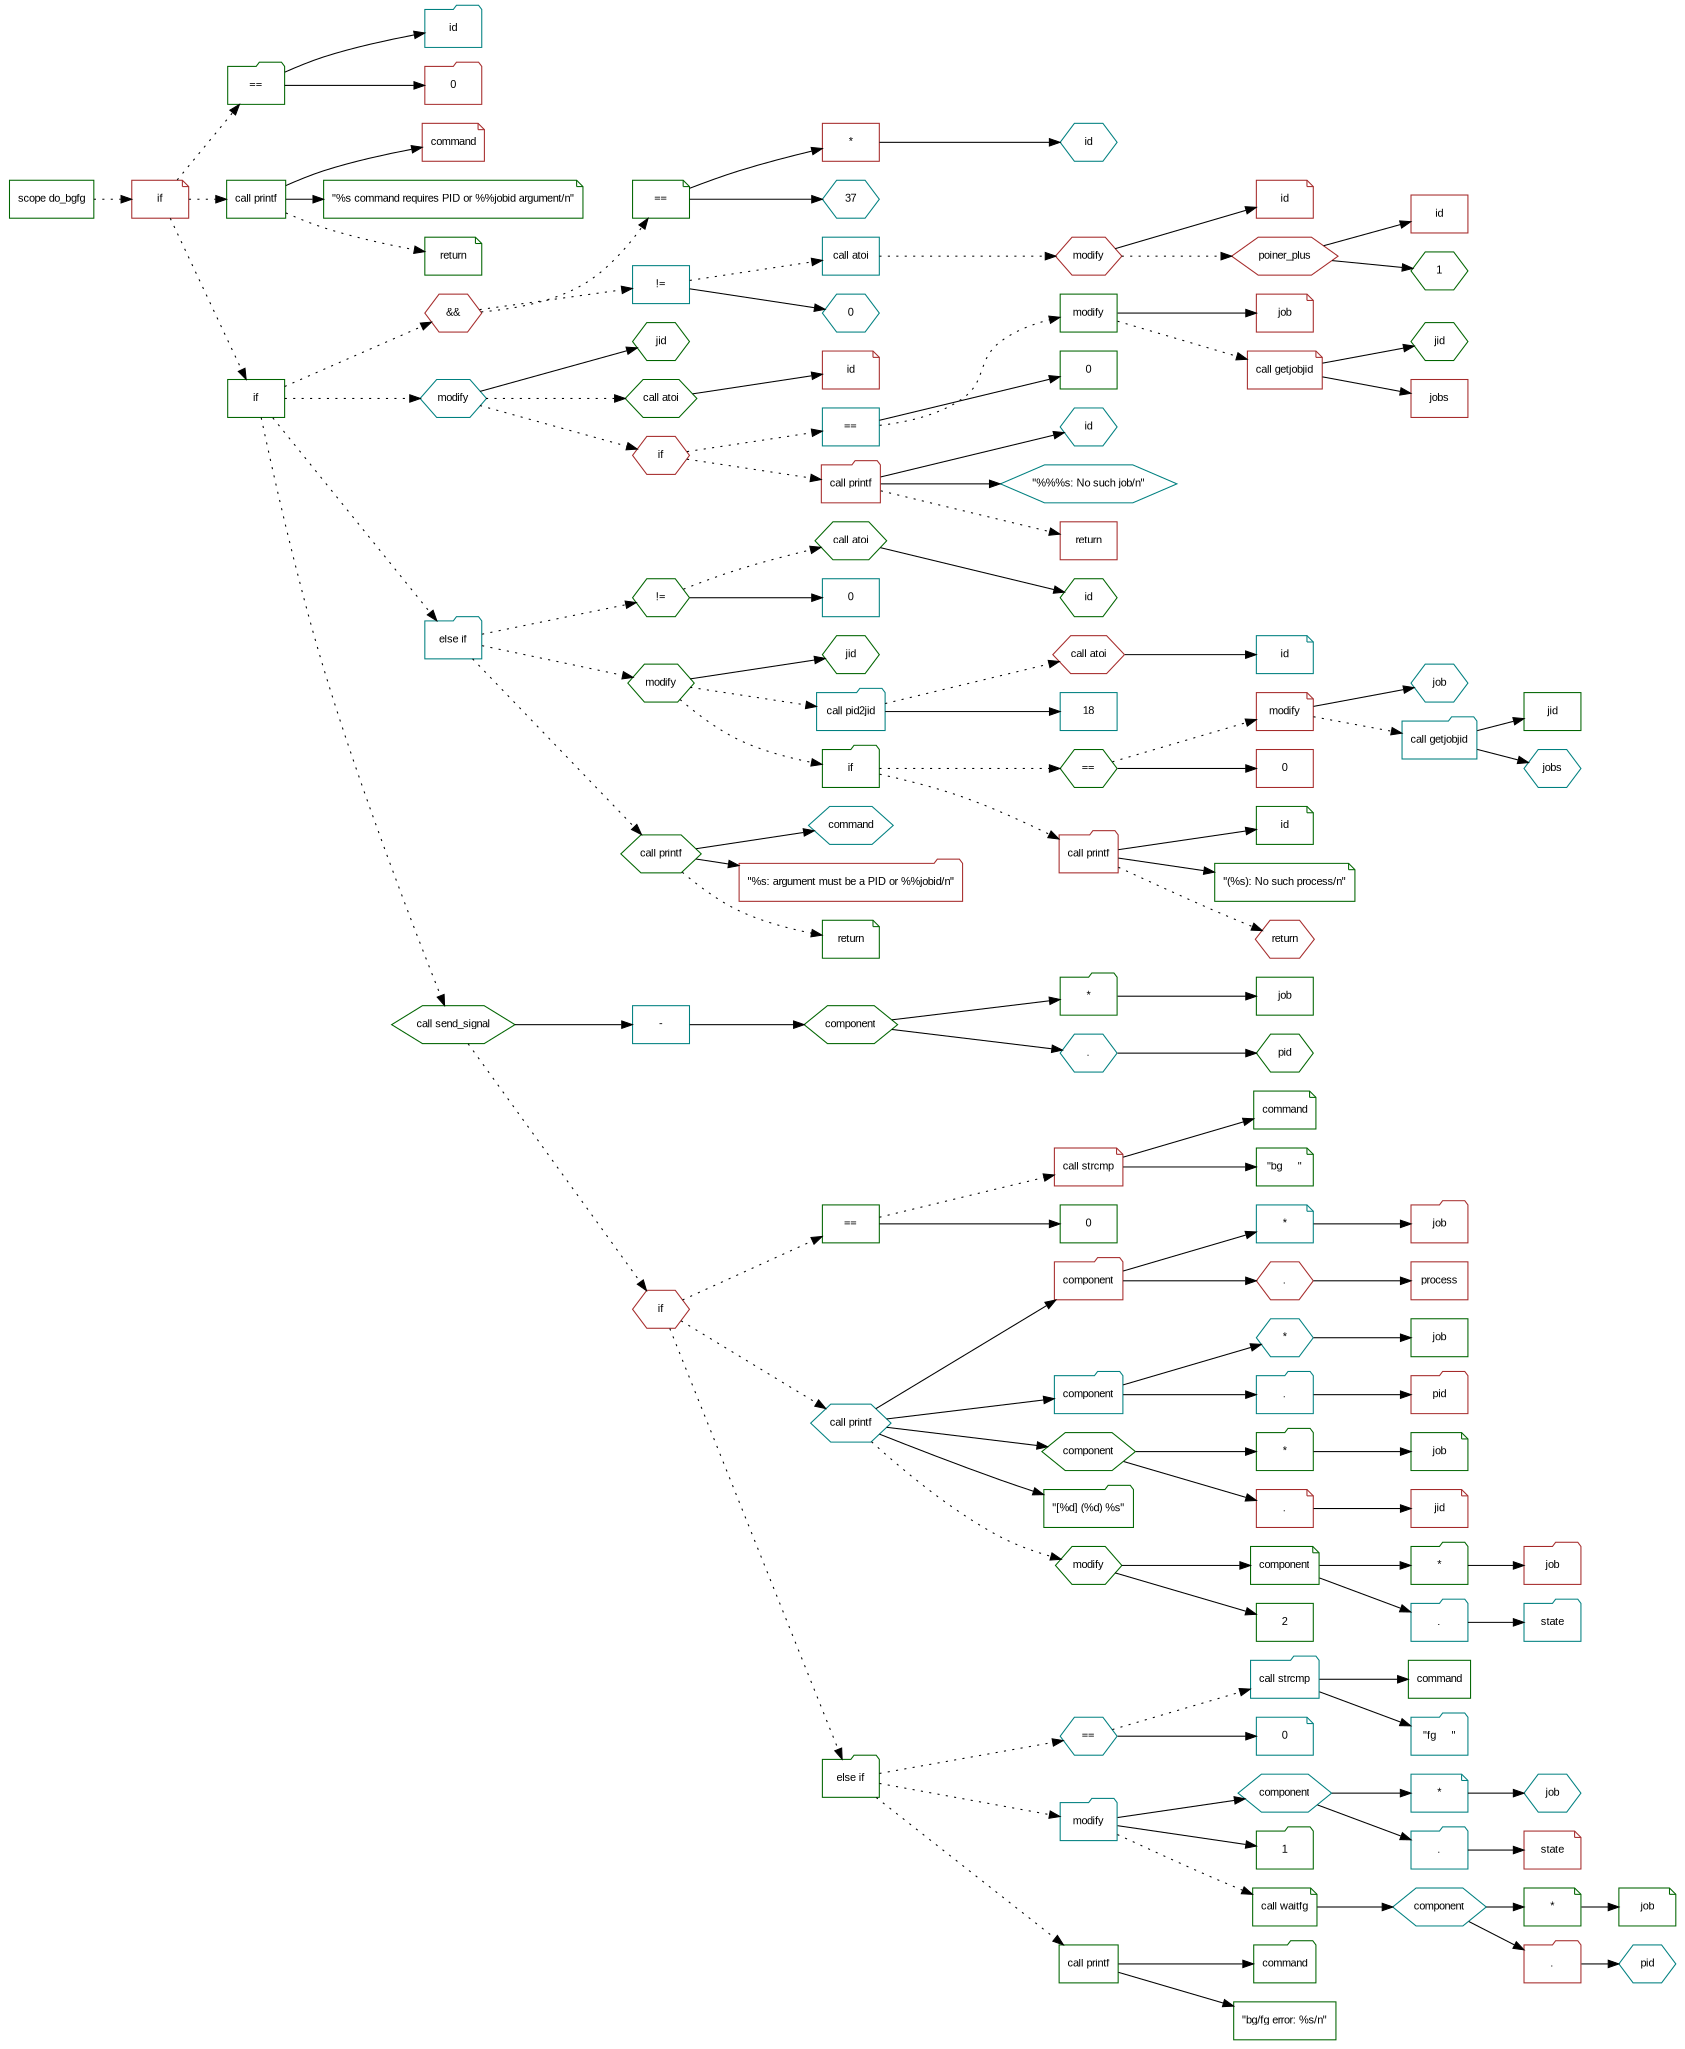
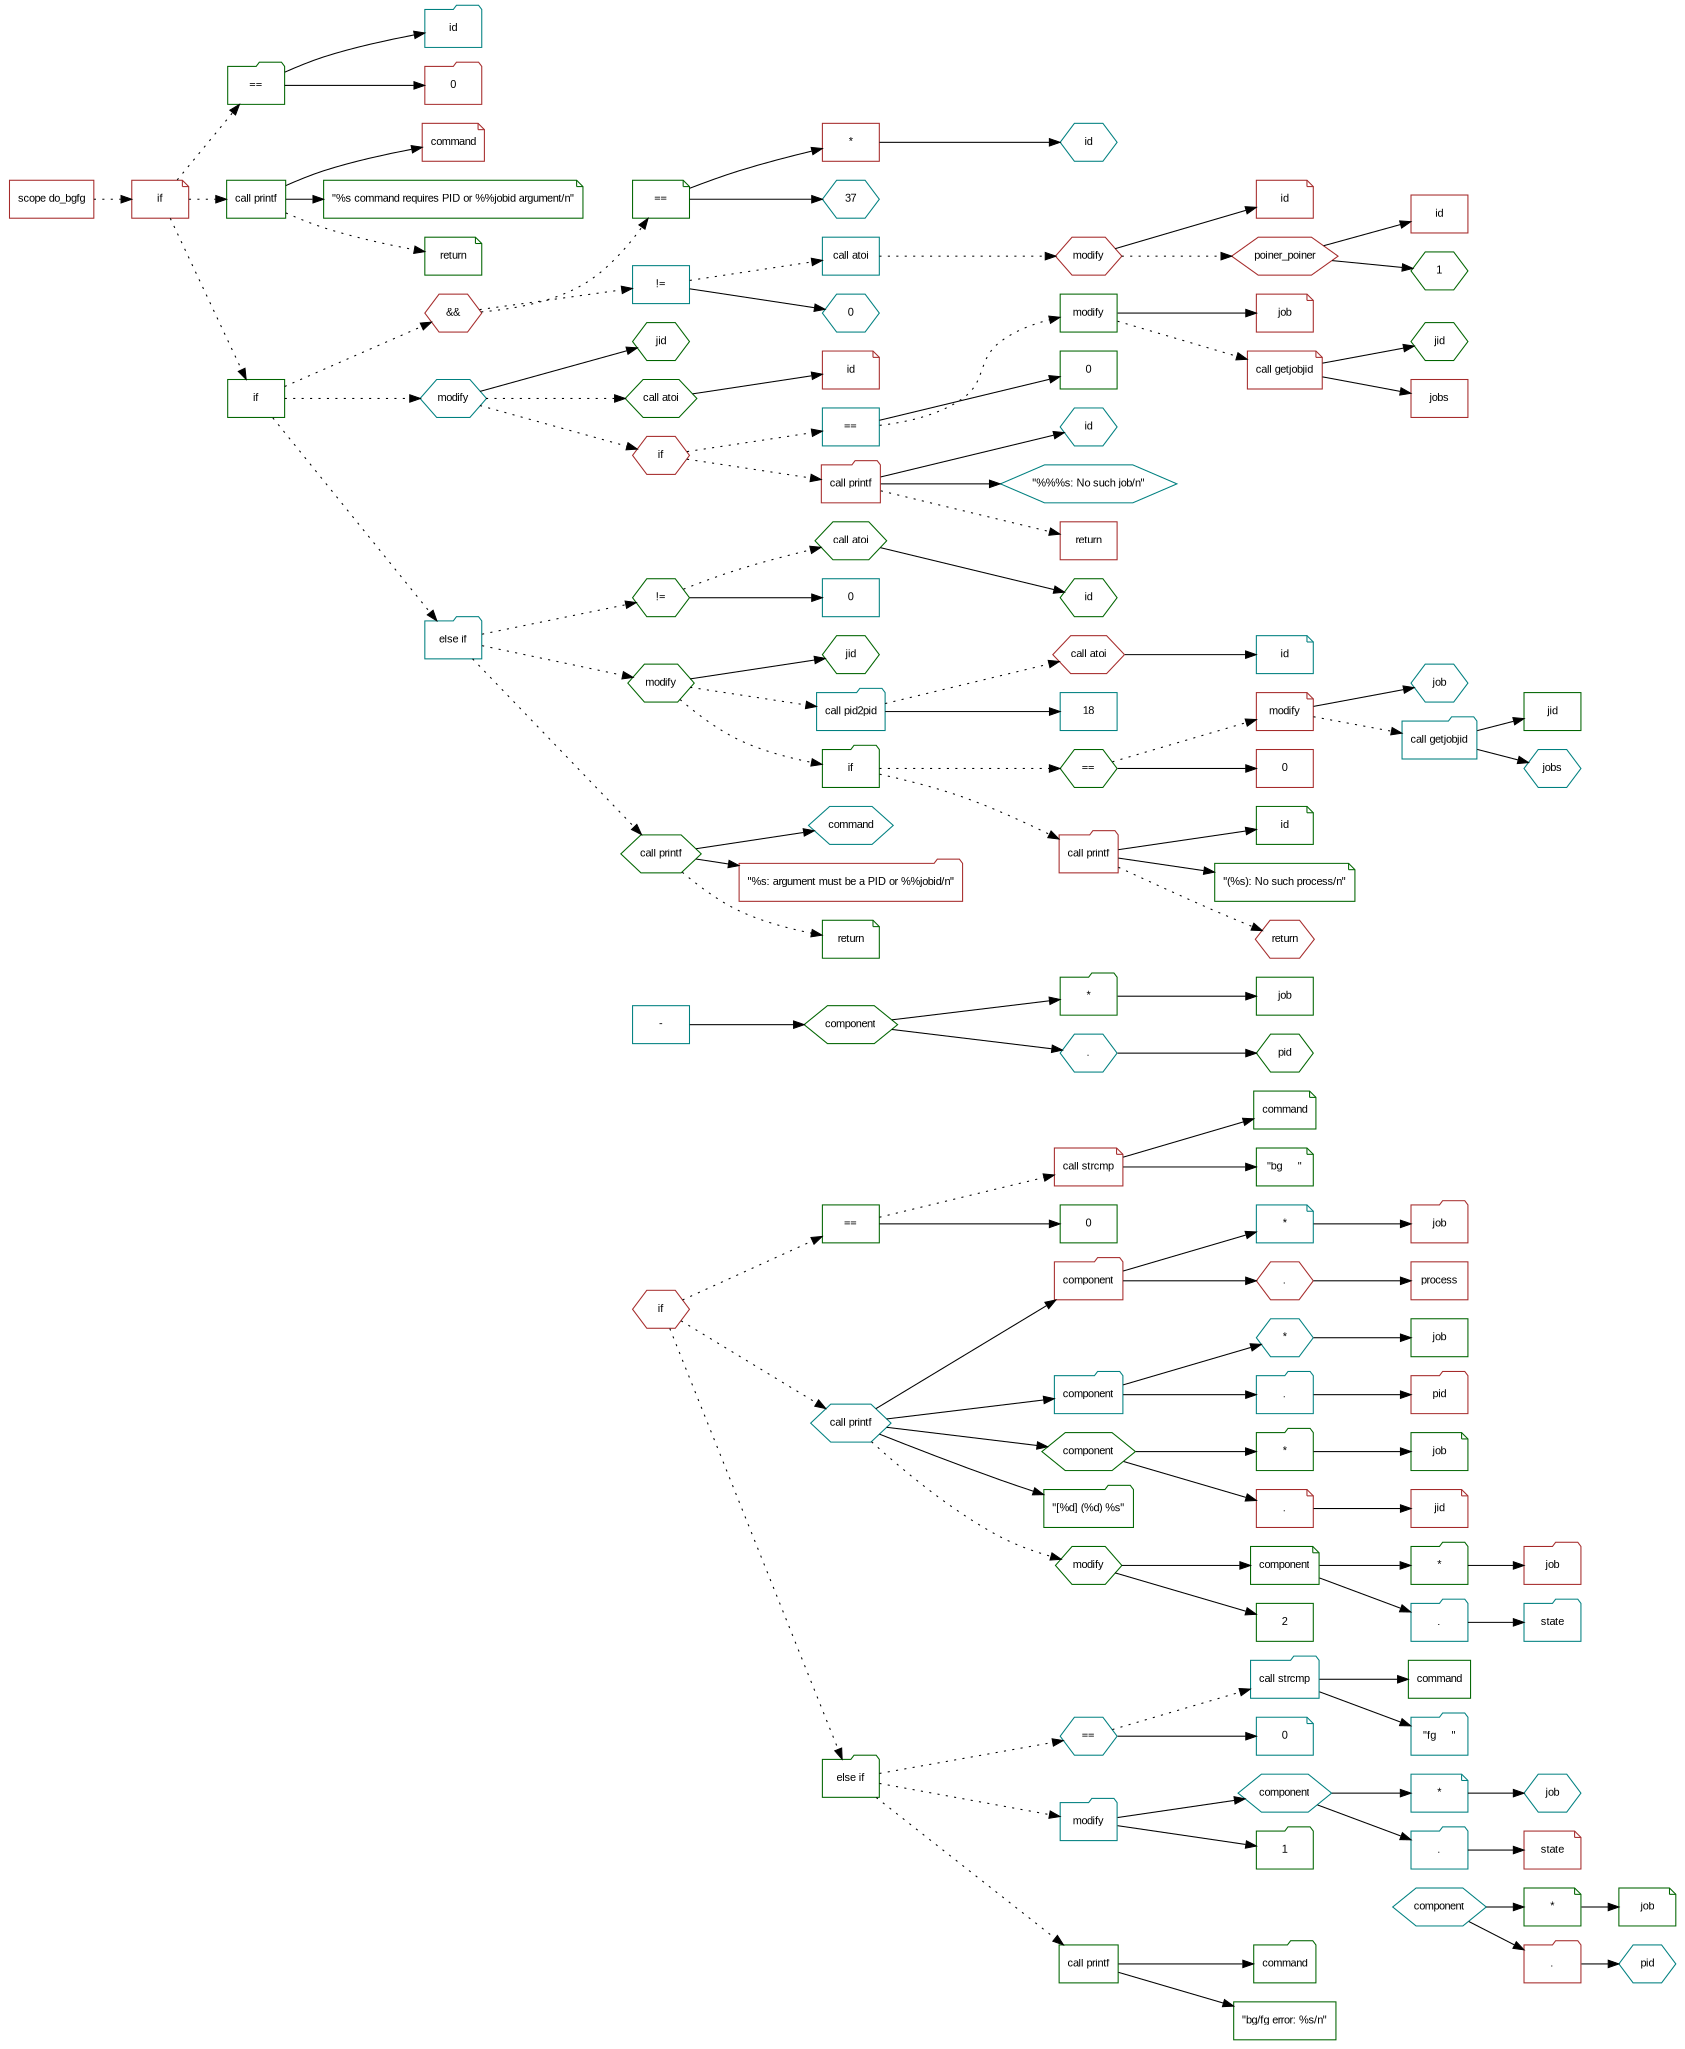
(52, 199) -> (52, 199)
(1285, 256) -> (1285, 256)
(851, 712) -> (851, 712)
(453, 1025) -> none
(1285, 1907) -> none
